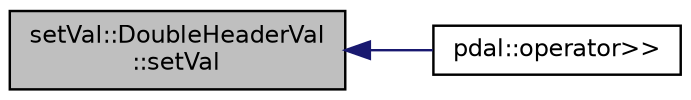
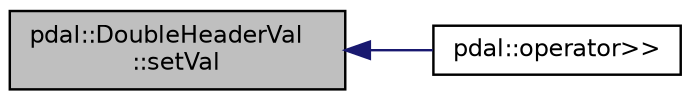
(178, 50) -> (178, 50)
